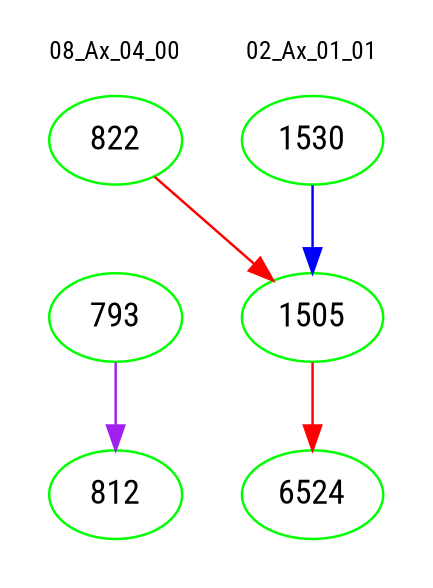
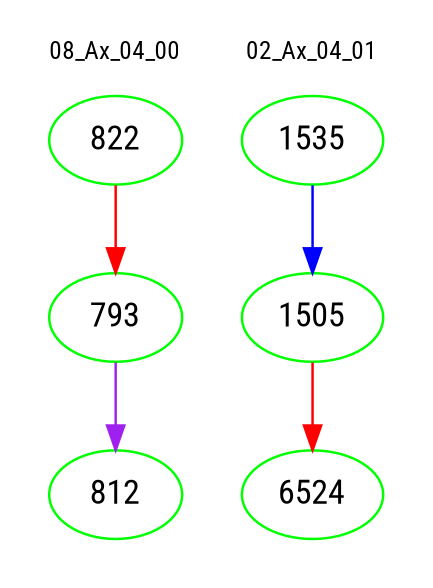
(313, 53) -> (313, 53)
(313, 140) -> (313, 140)
(187, 205) -> (116, 217)
